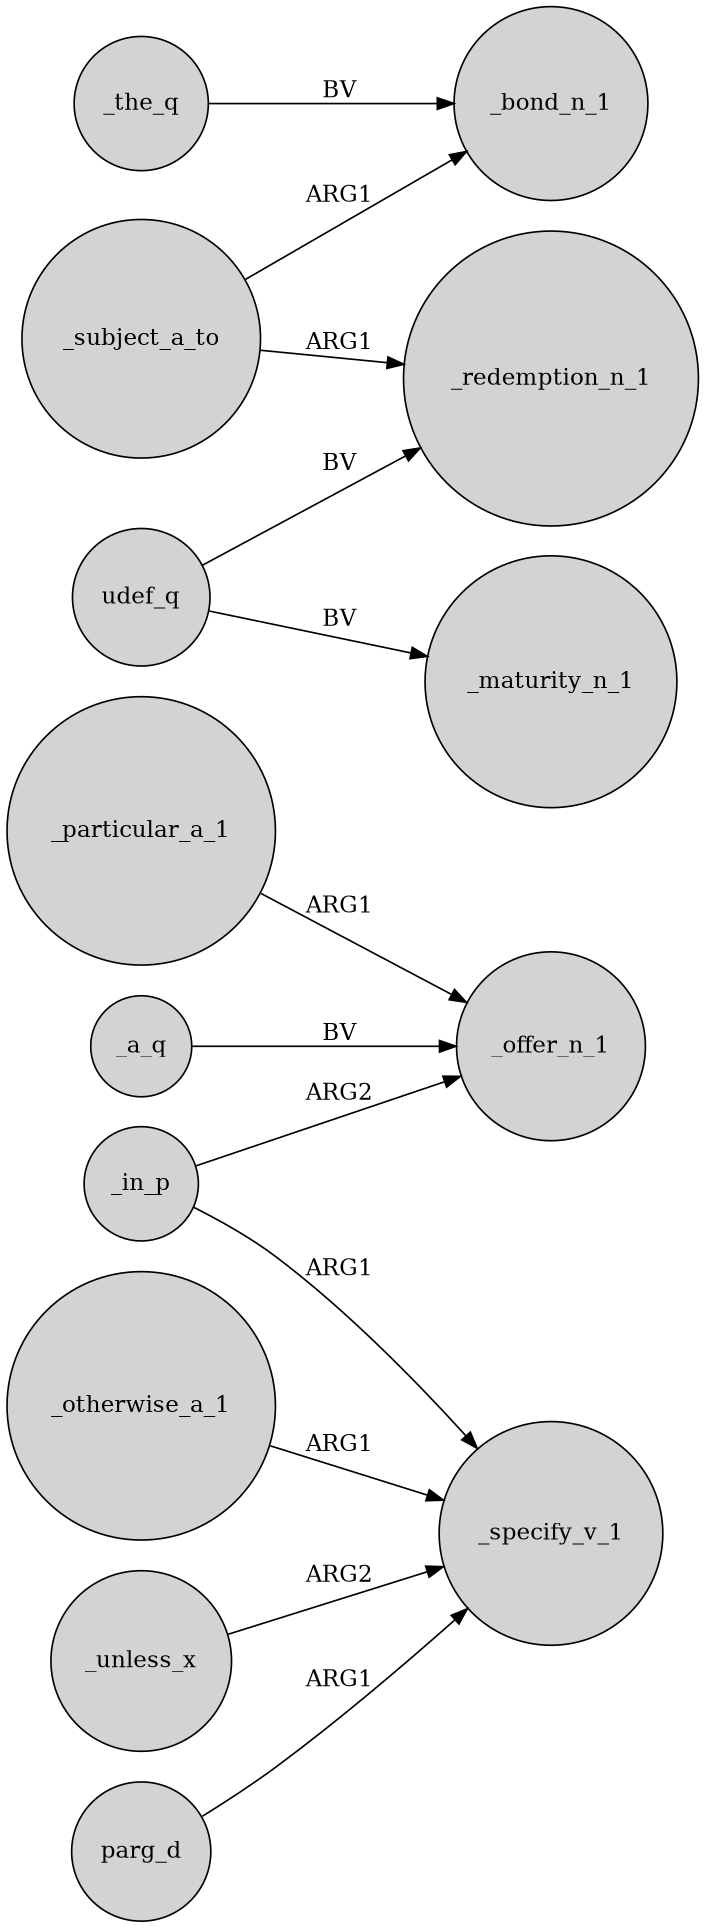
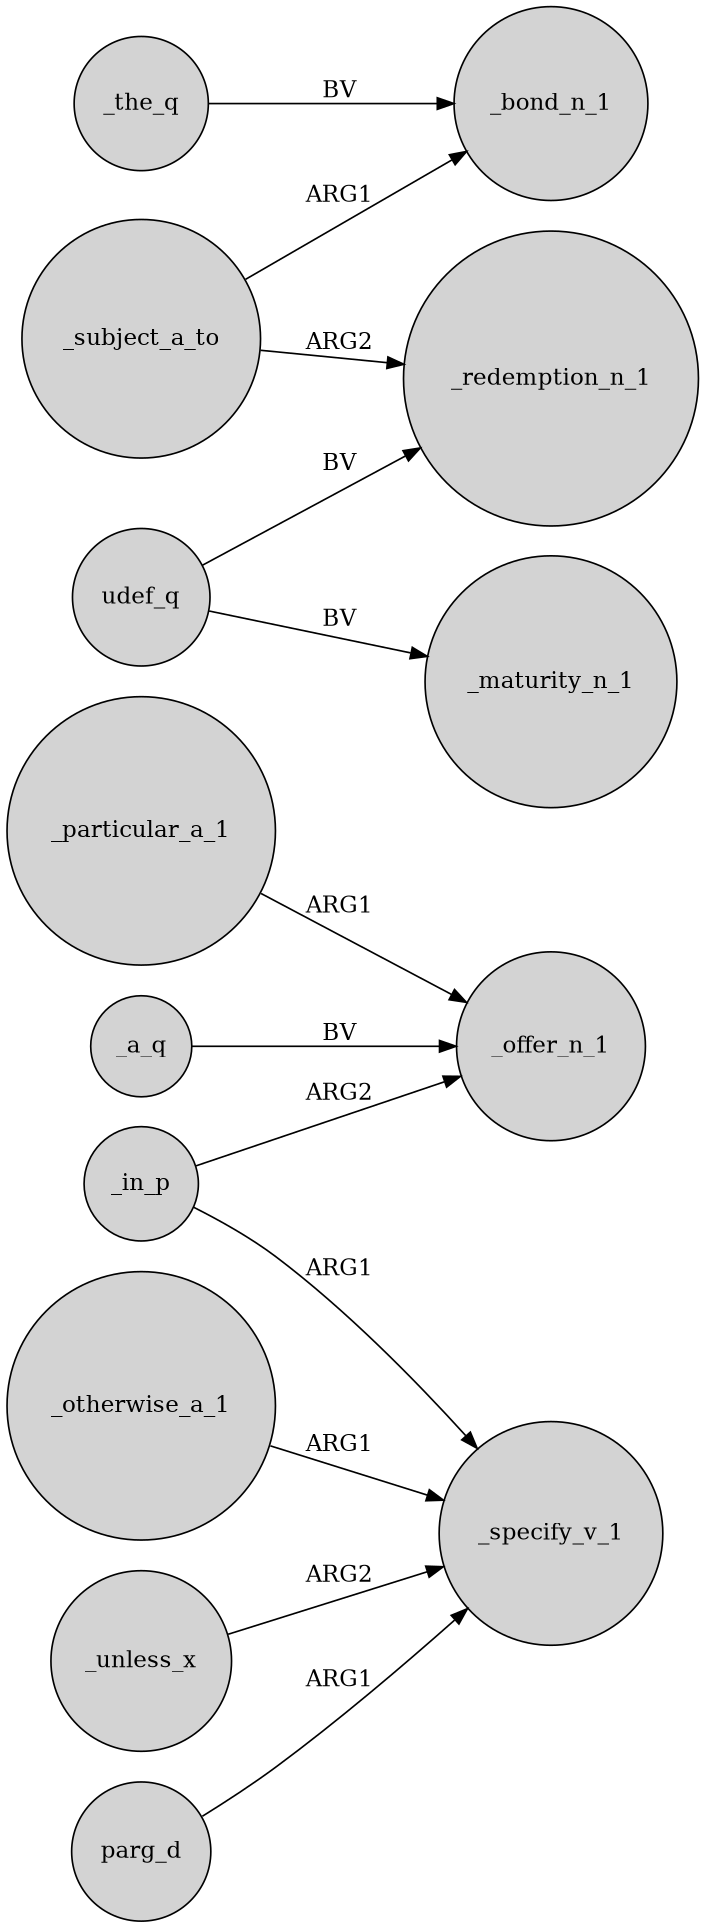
(340, 343) -> (340, 343)
